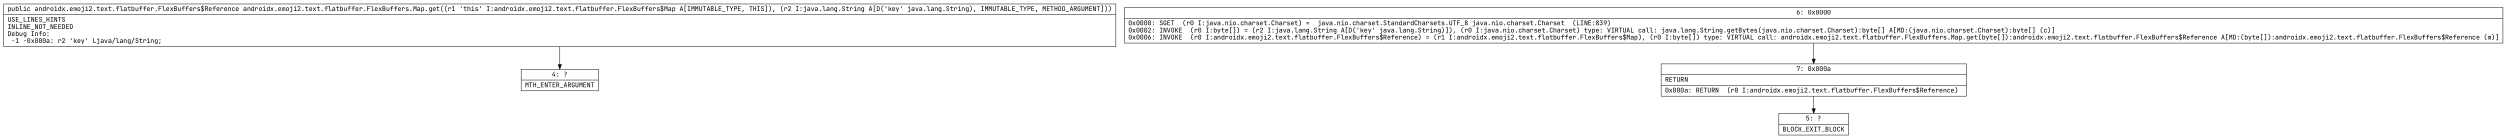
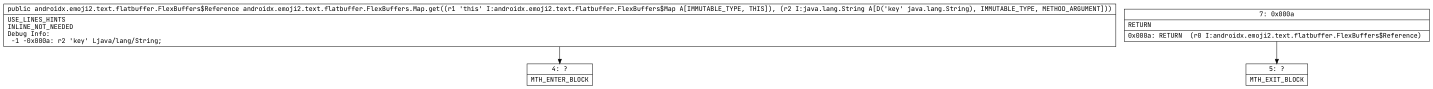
(1814, 25) -> none
(560, 85) -> (560, 80)
(1814, 129) -> (1277, 80)
